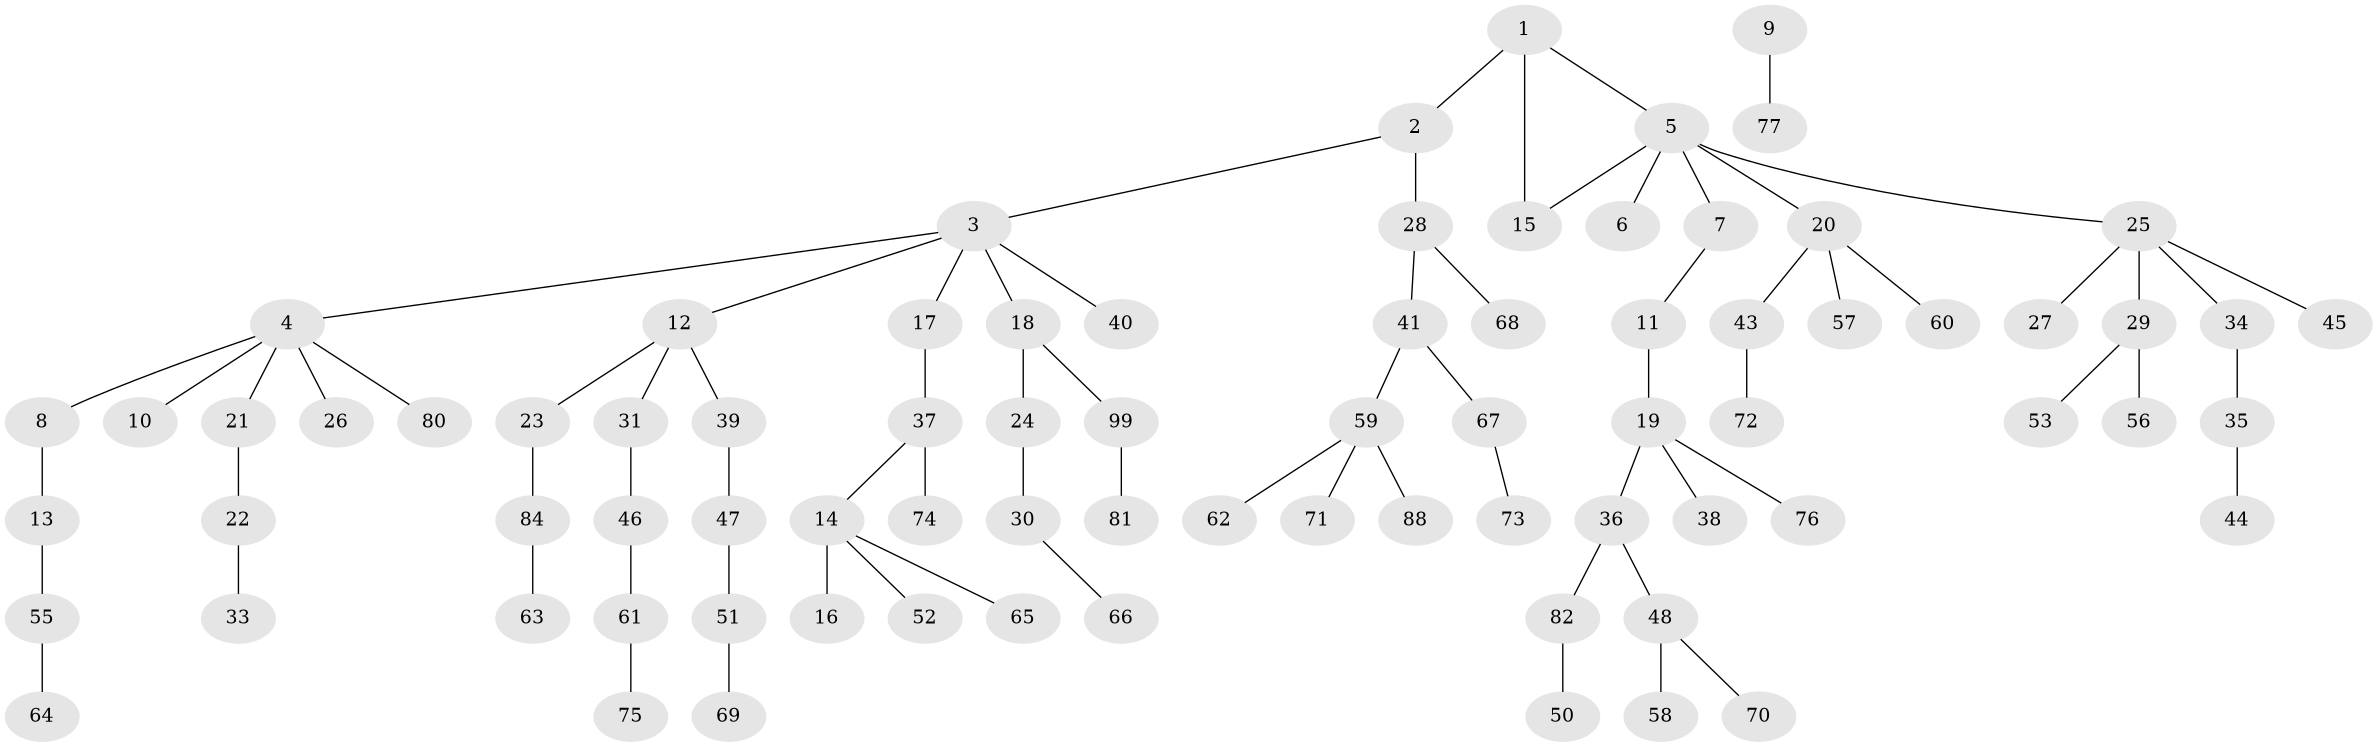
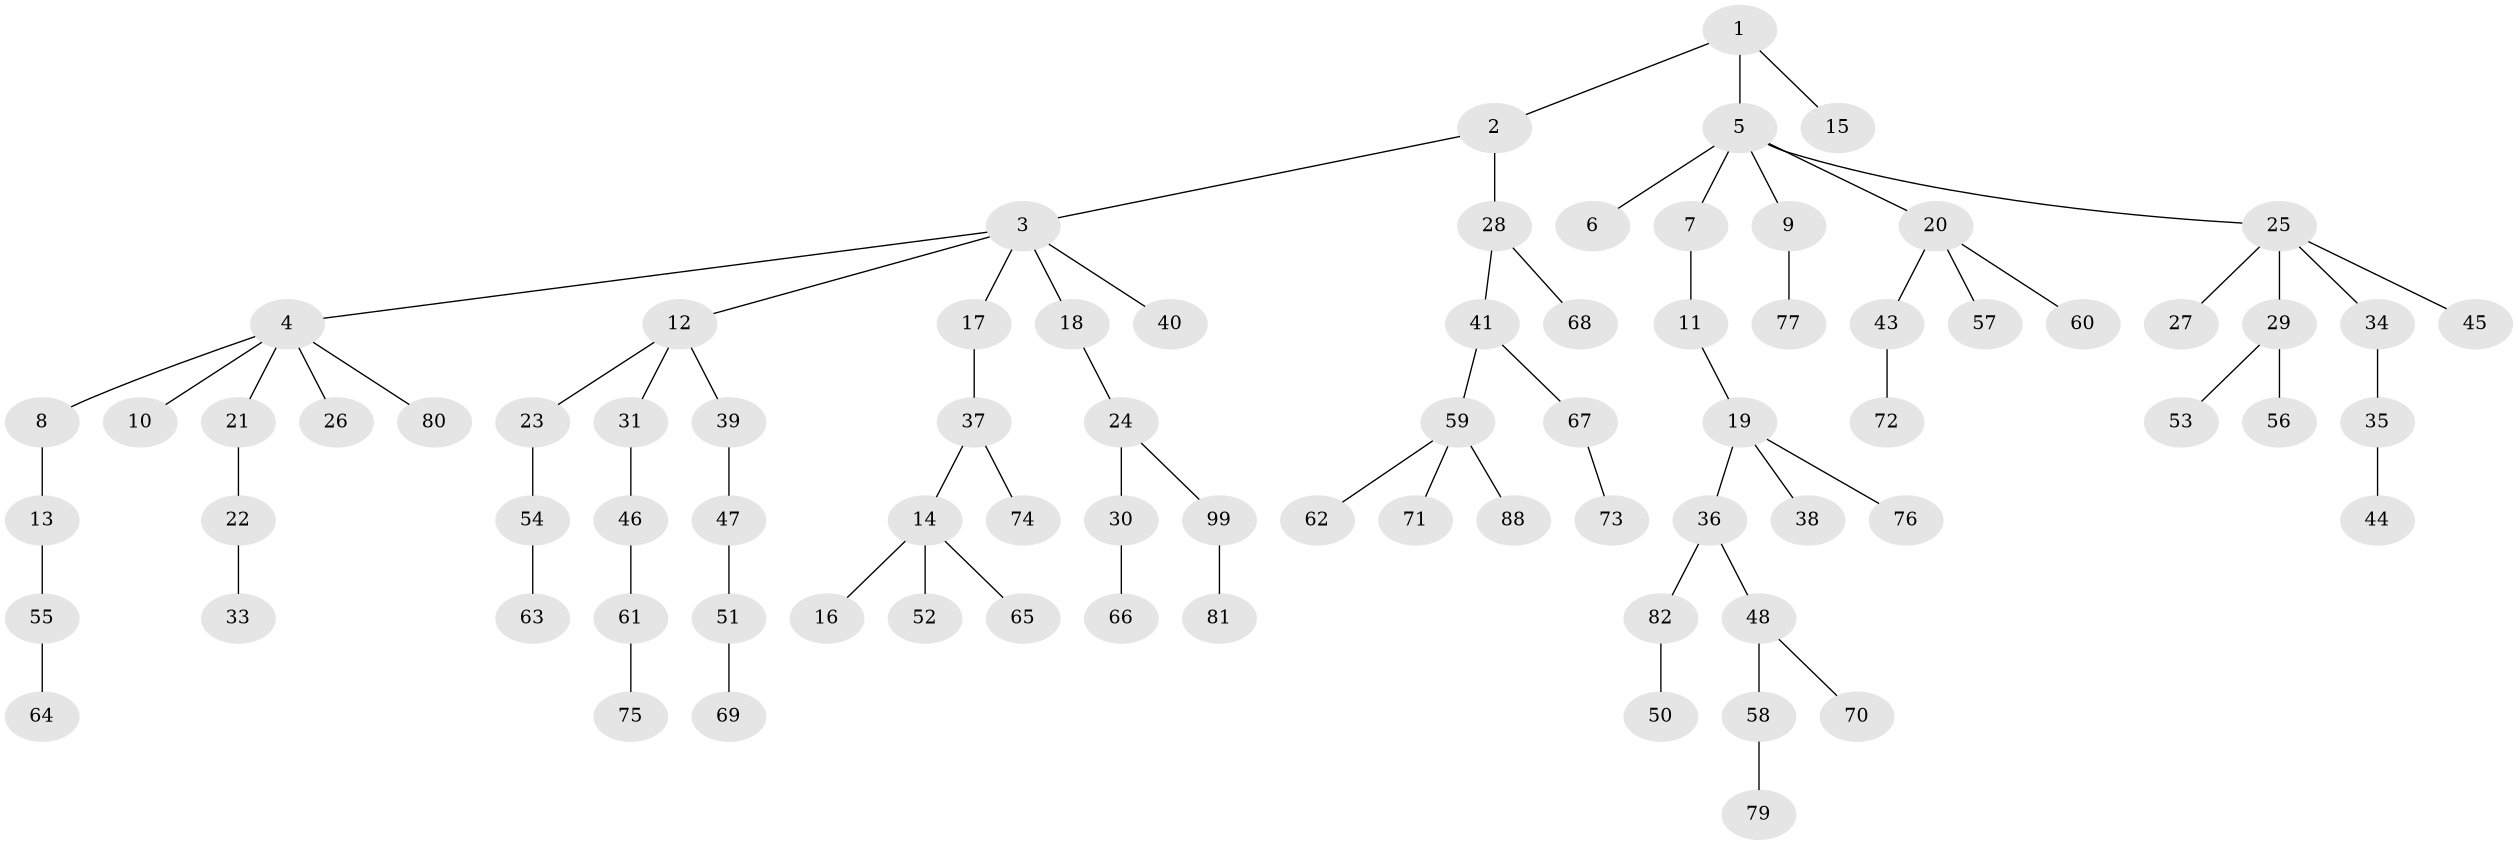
(1598, 177) -> (1764, 177)
(1072, 373) -> (1170, 471)
(533, 520) -> (533, 520)
none -> (1759, 815)
